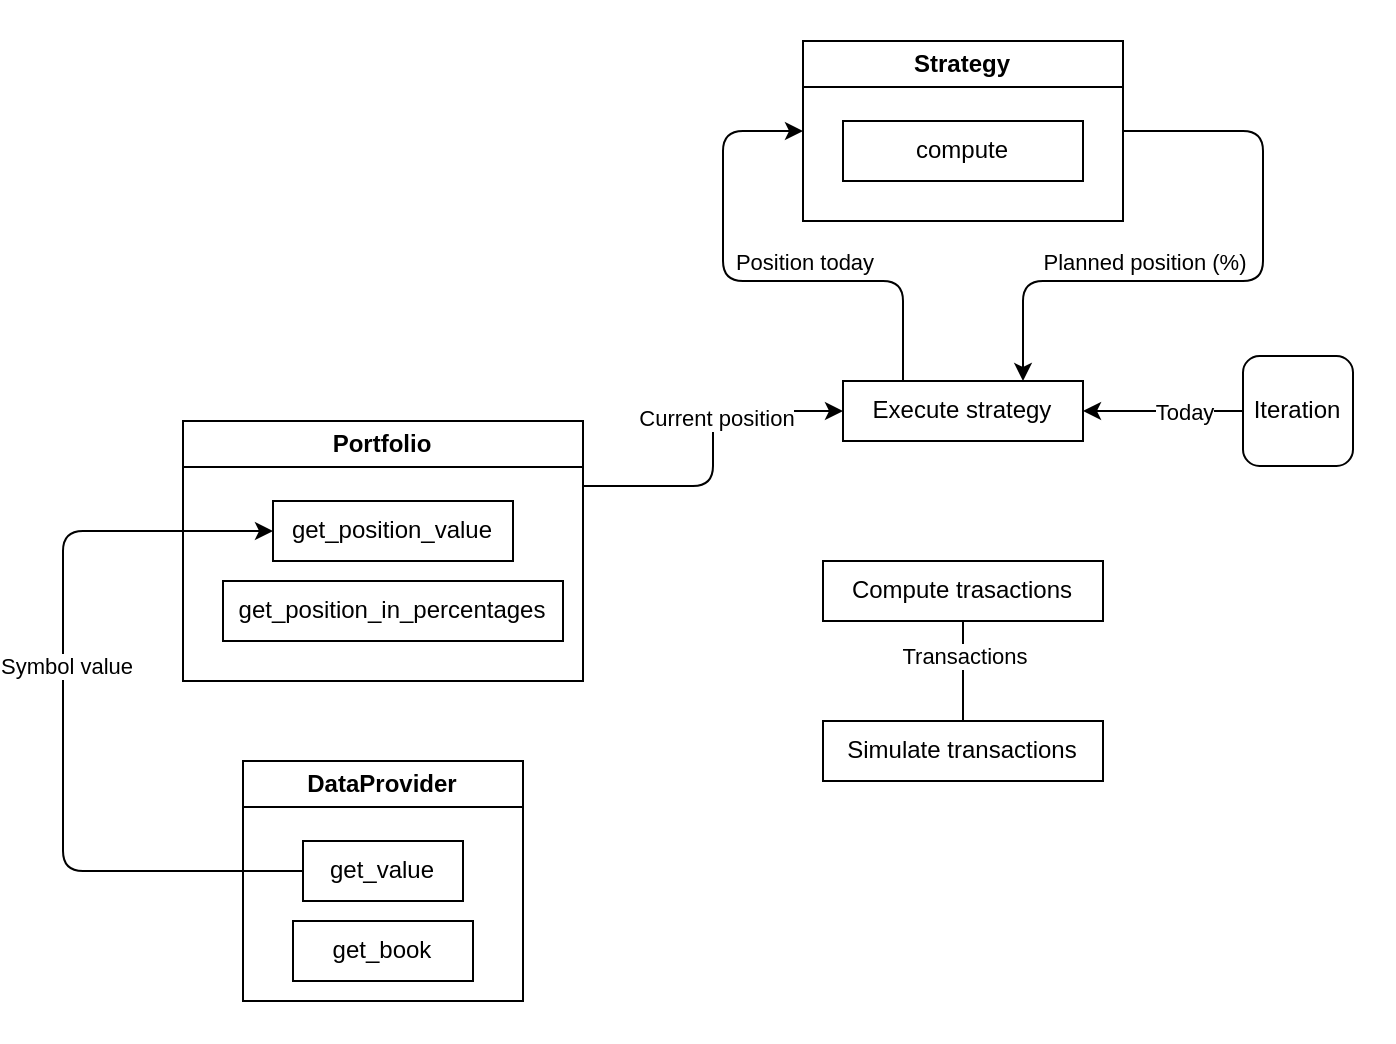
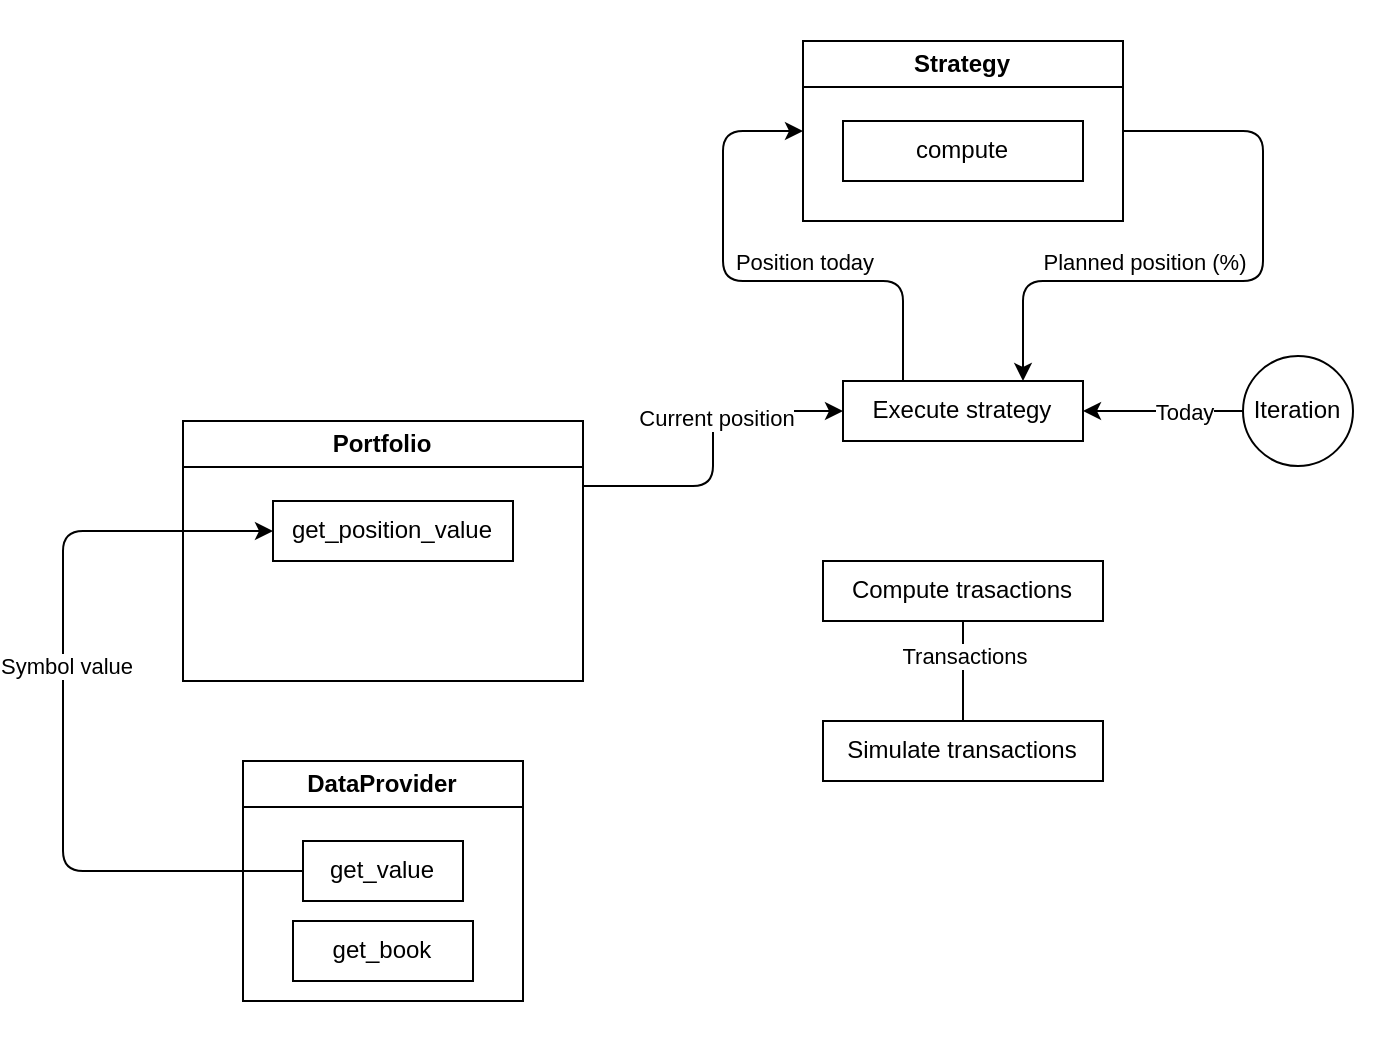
(1298, 411) -> (1298, 411)
(393, 611) -> none
